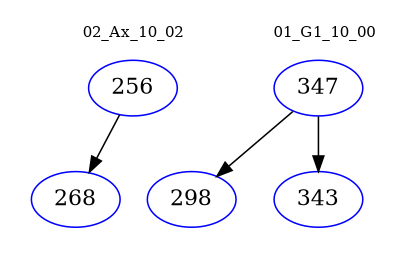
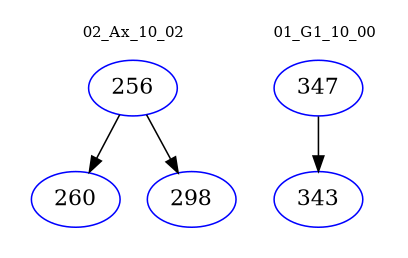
(272, 129) -> (159, 137)
(76, 199) -> (76, 199)
